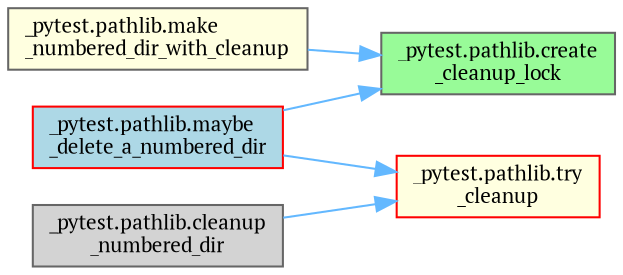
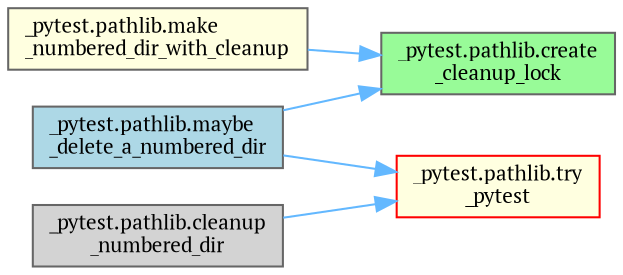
(158, 137) -> (158, 137)
(498, 187) -> (498, 187)
